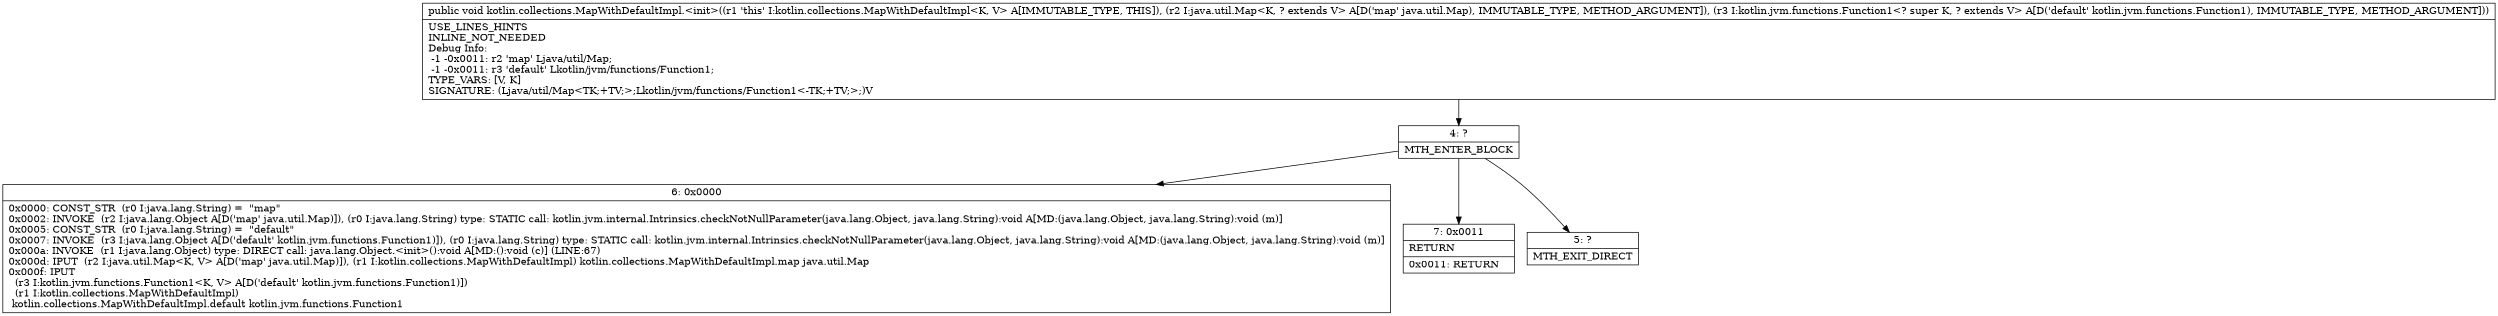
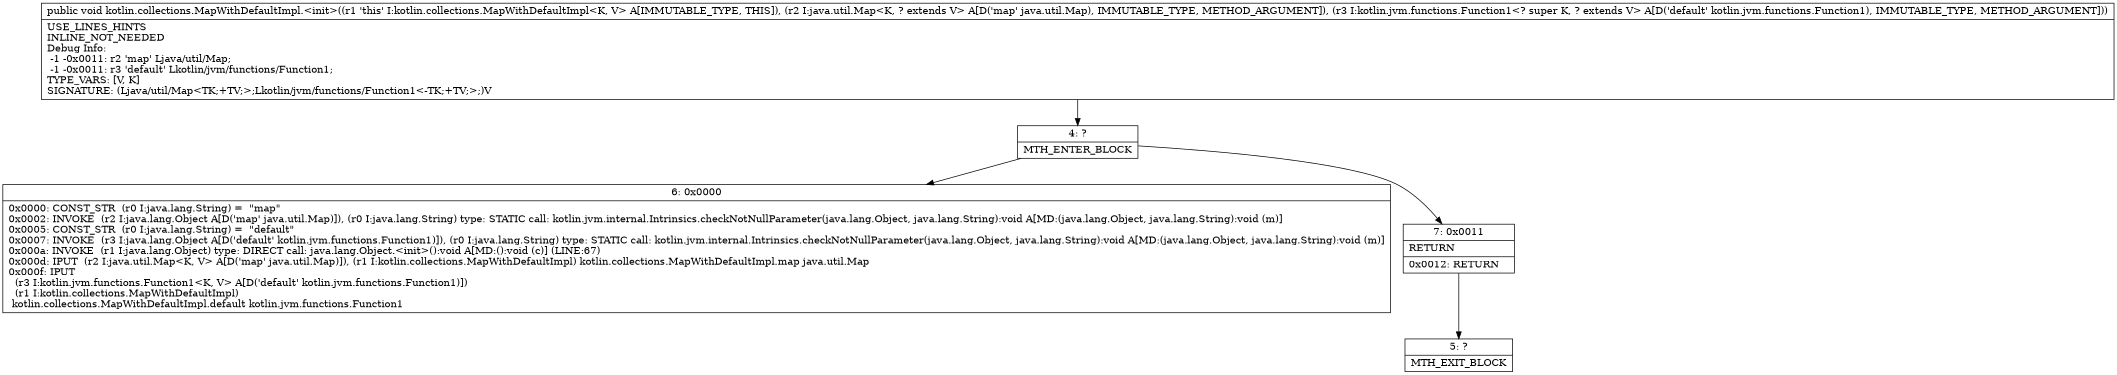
(1528, 190) -> (1459, 302)
(1583, 256) -> (1459, 363)
(1459, 265) -> (1459, 265)
